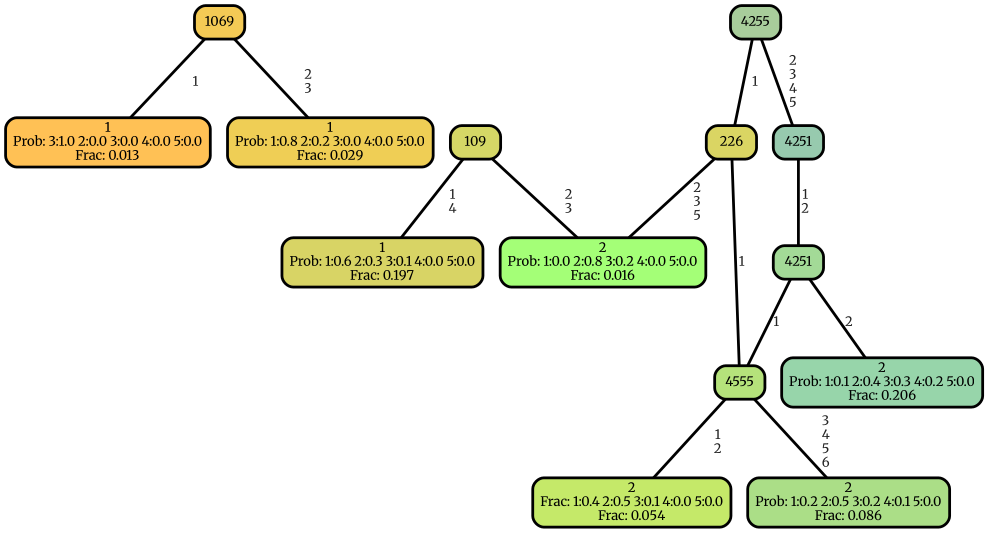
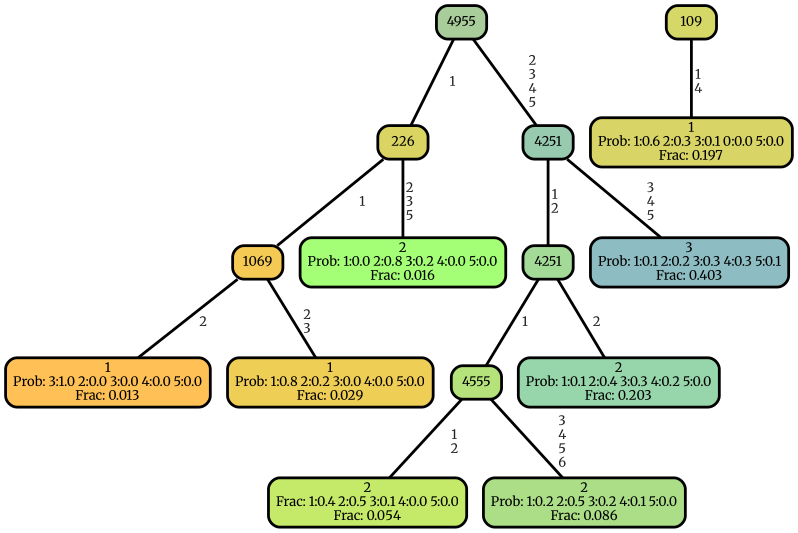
(756, 22) -> (462, 22)
(194, 82) -> (202, 322)
(535, 198) -> none
(382, 262) -> (691, 142)
none -> (690, 262)
(736, 262) -> (330, 202)
(882, 382) -> (619, 382)
